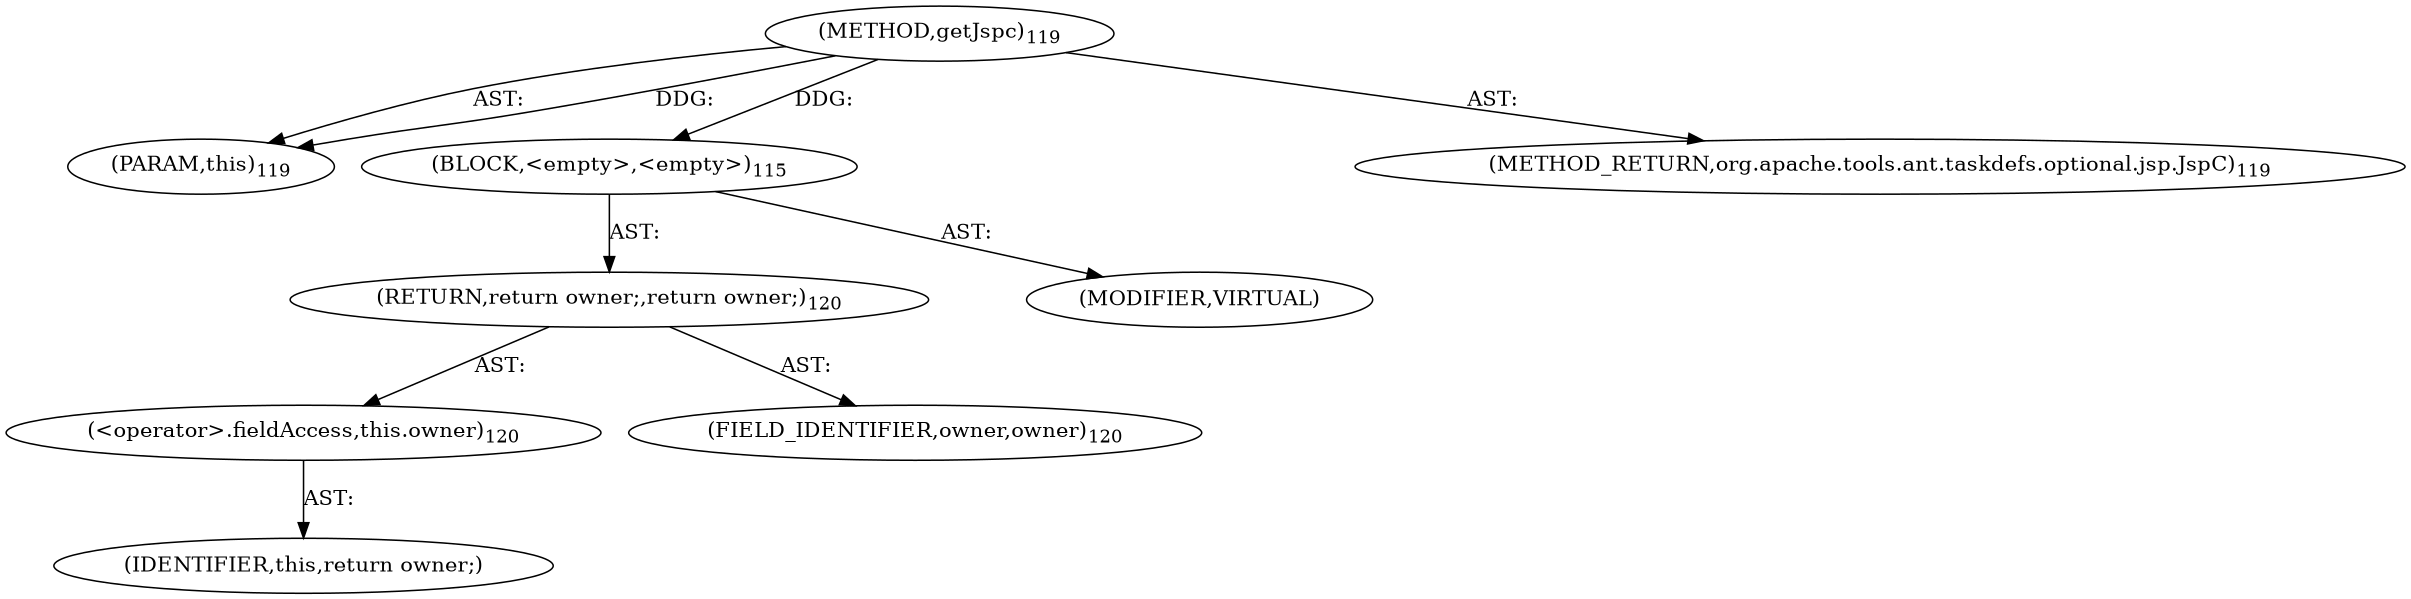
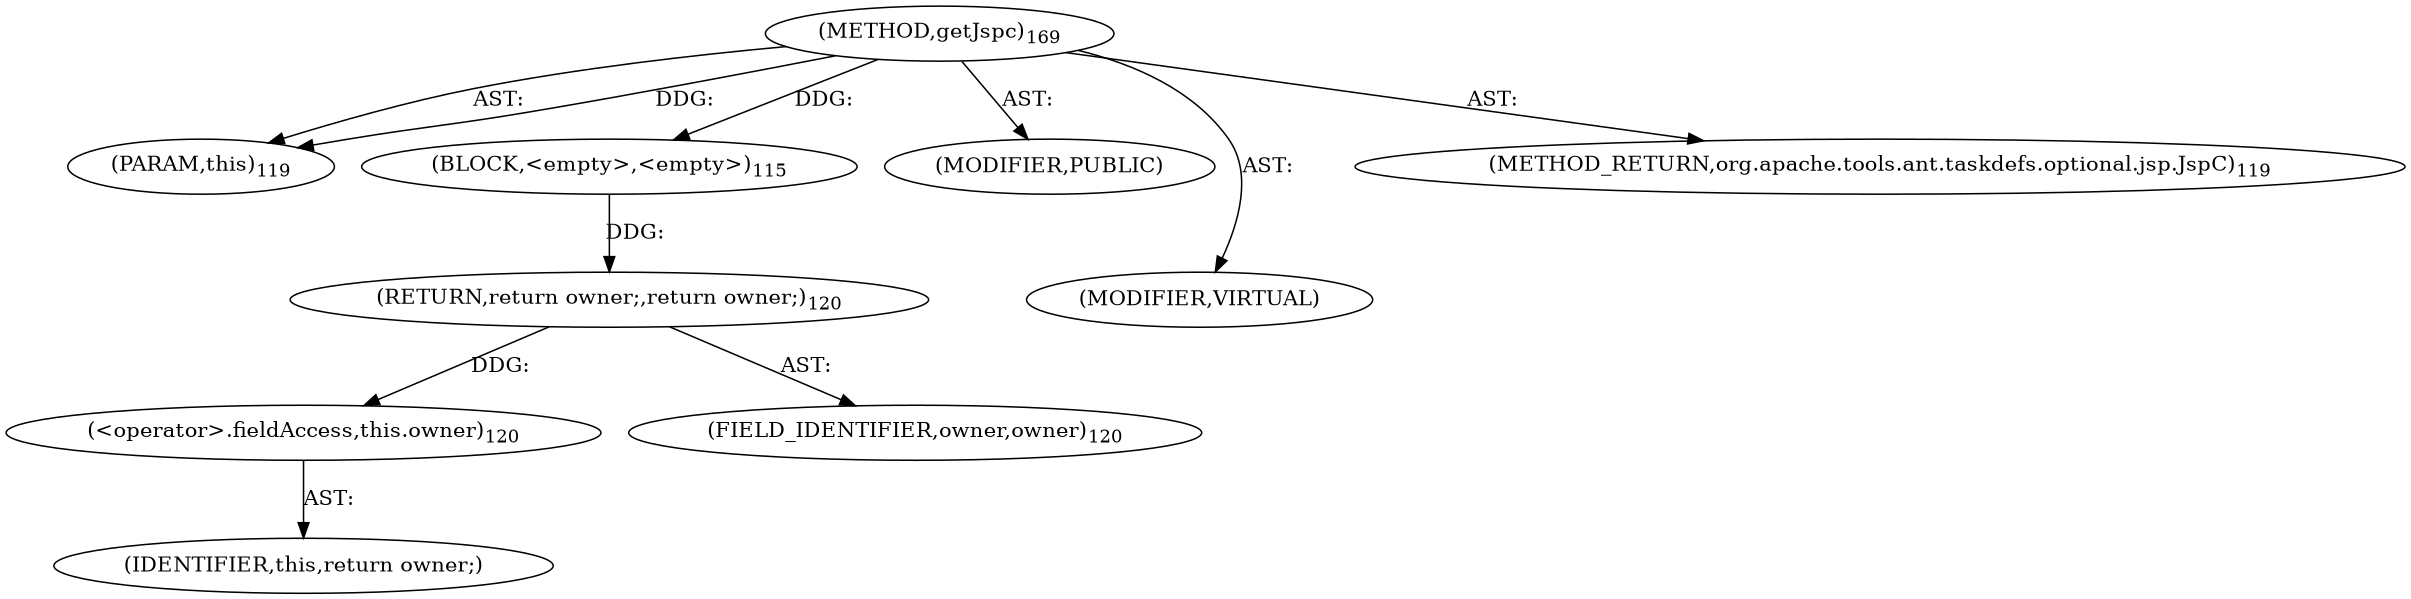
(1044, 31) -> (1044, 31)
none -> (1050, 167)
(638, 233) -> (638, 233)
(901, 233) -> (1211, 119)
(504, 366) -> (504, 366)
